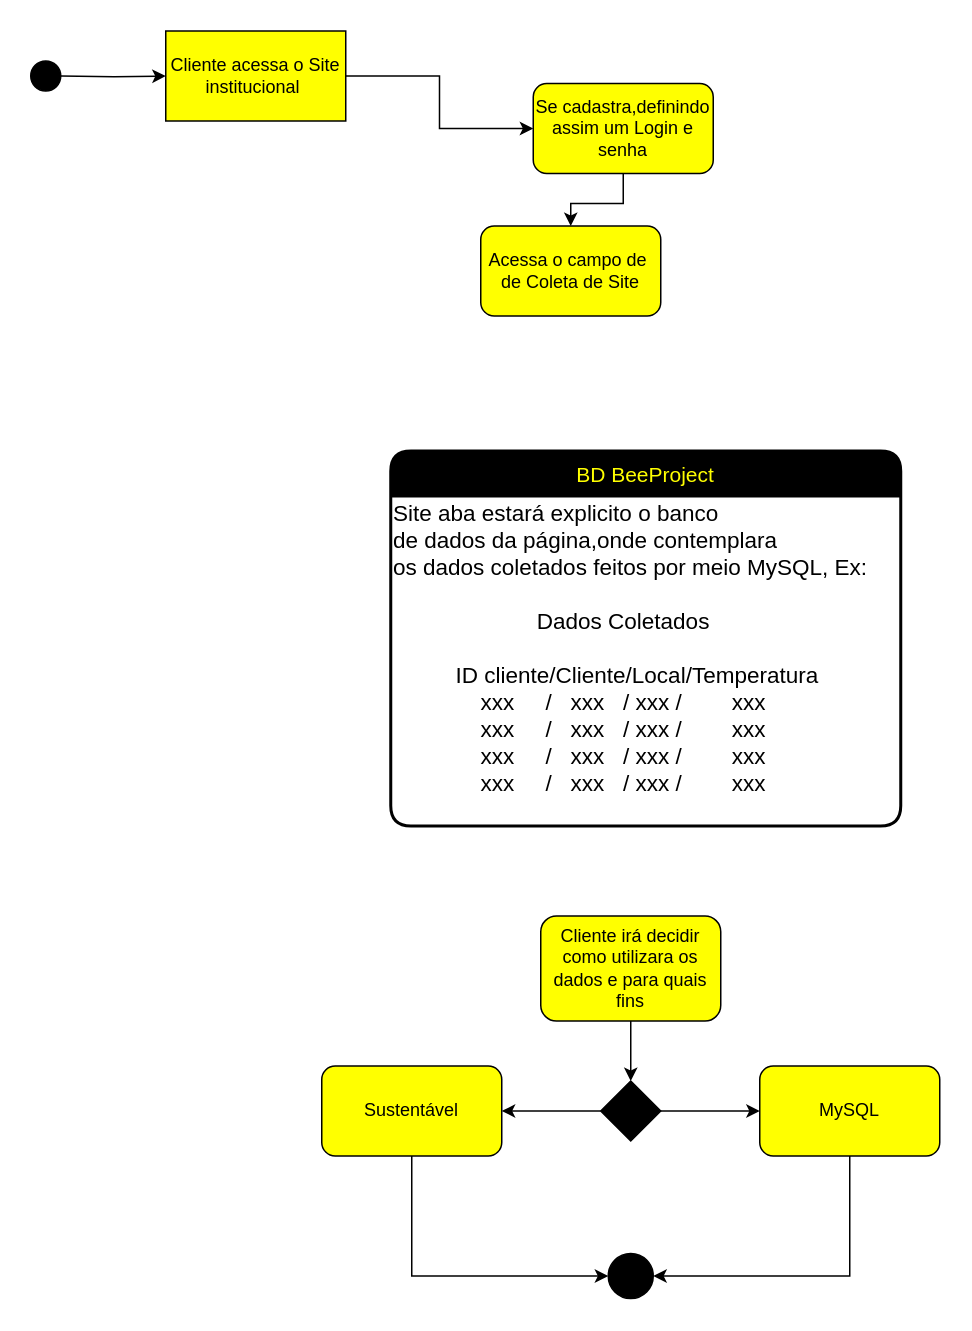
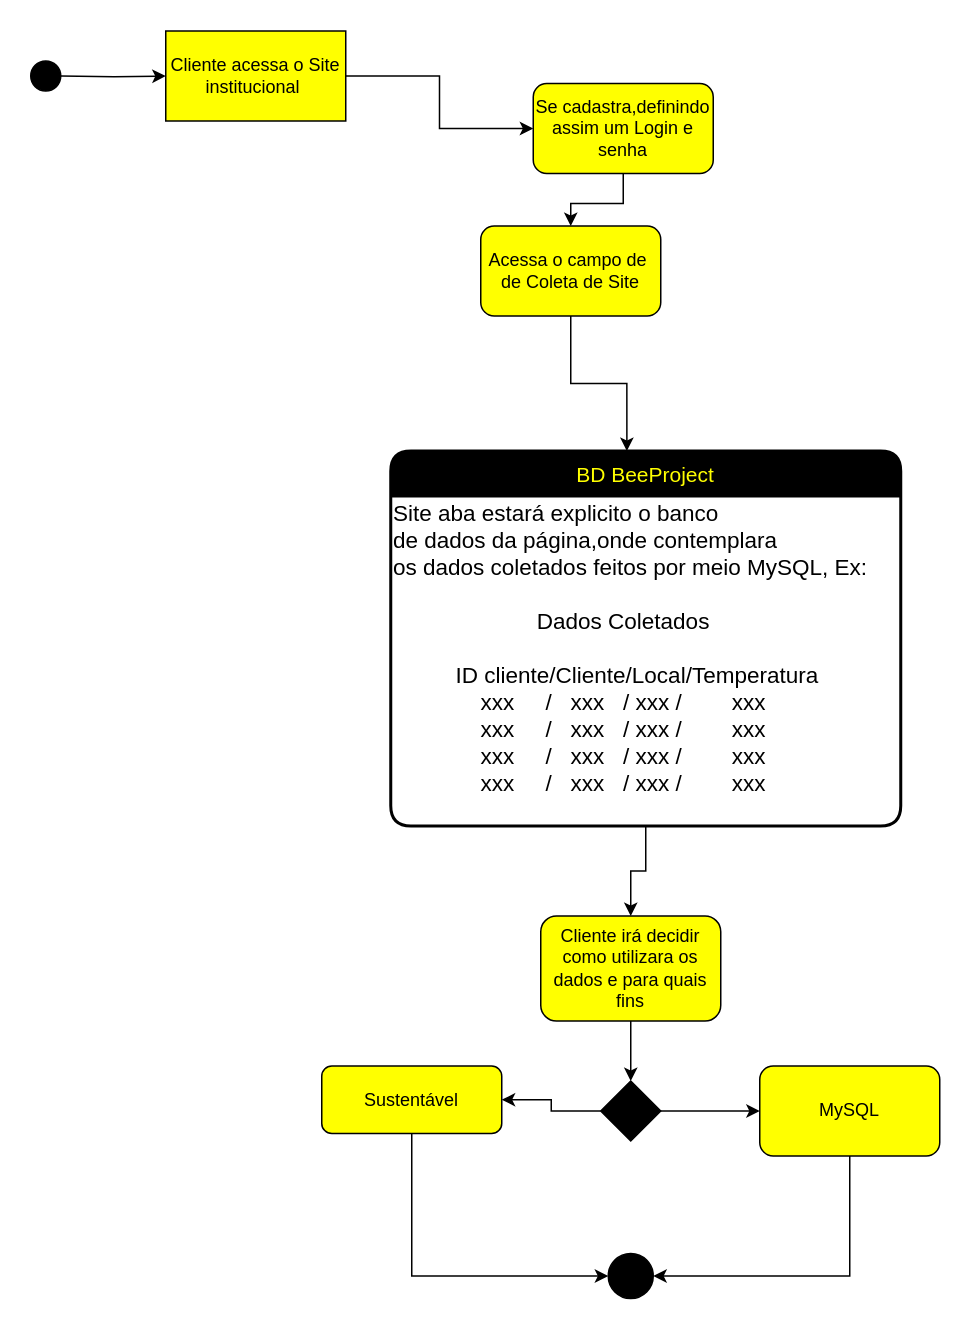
none -> (594, 383)
none -> (643, 871)
(412, 1111) -> (412, 1100)
